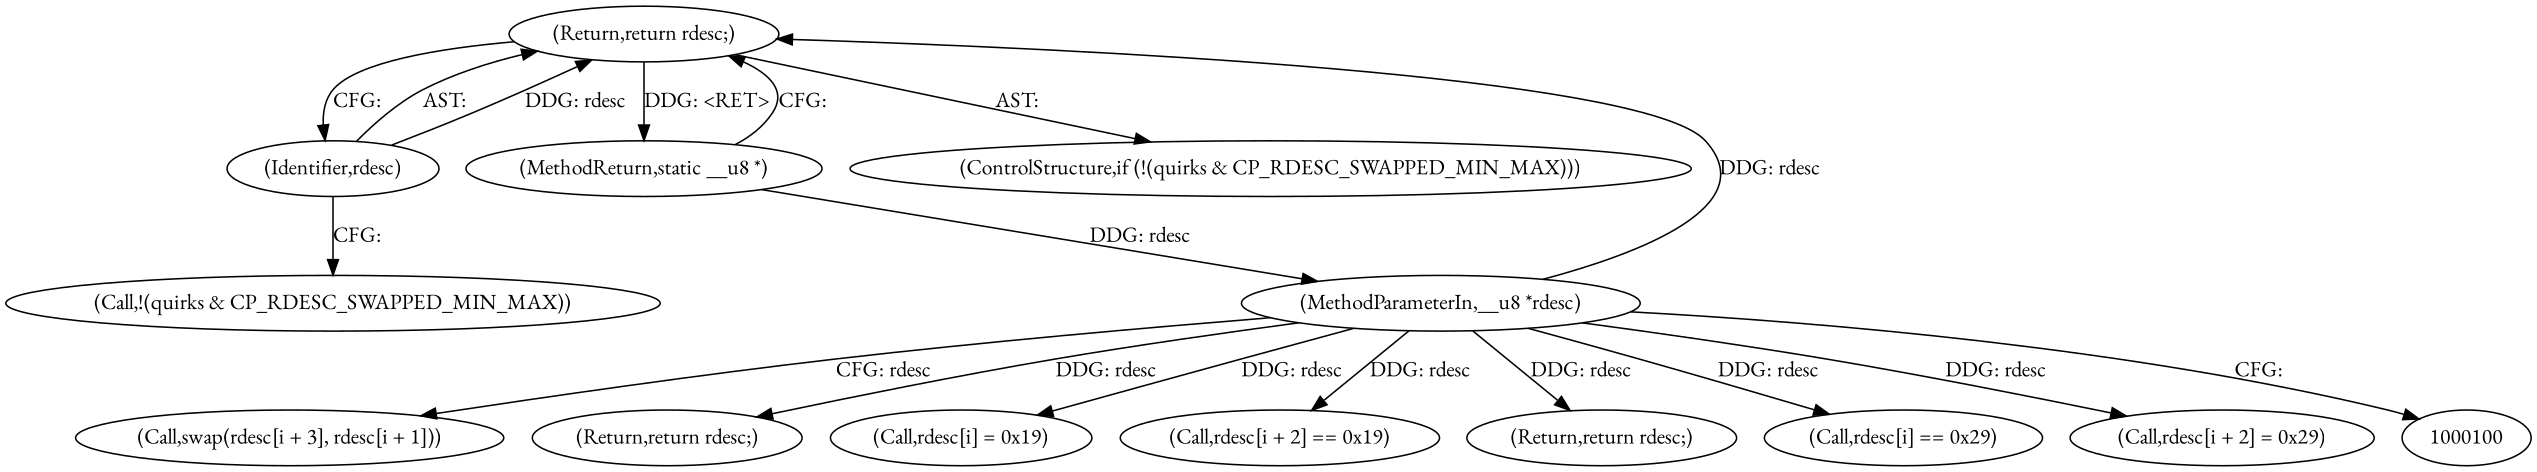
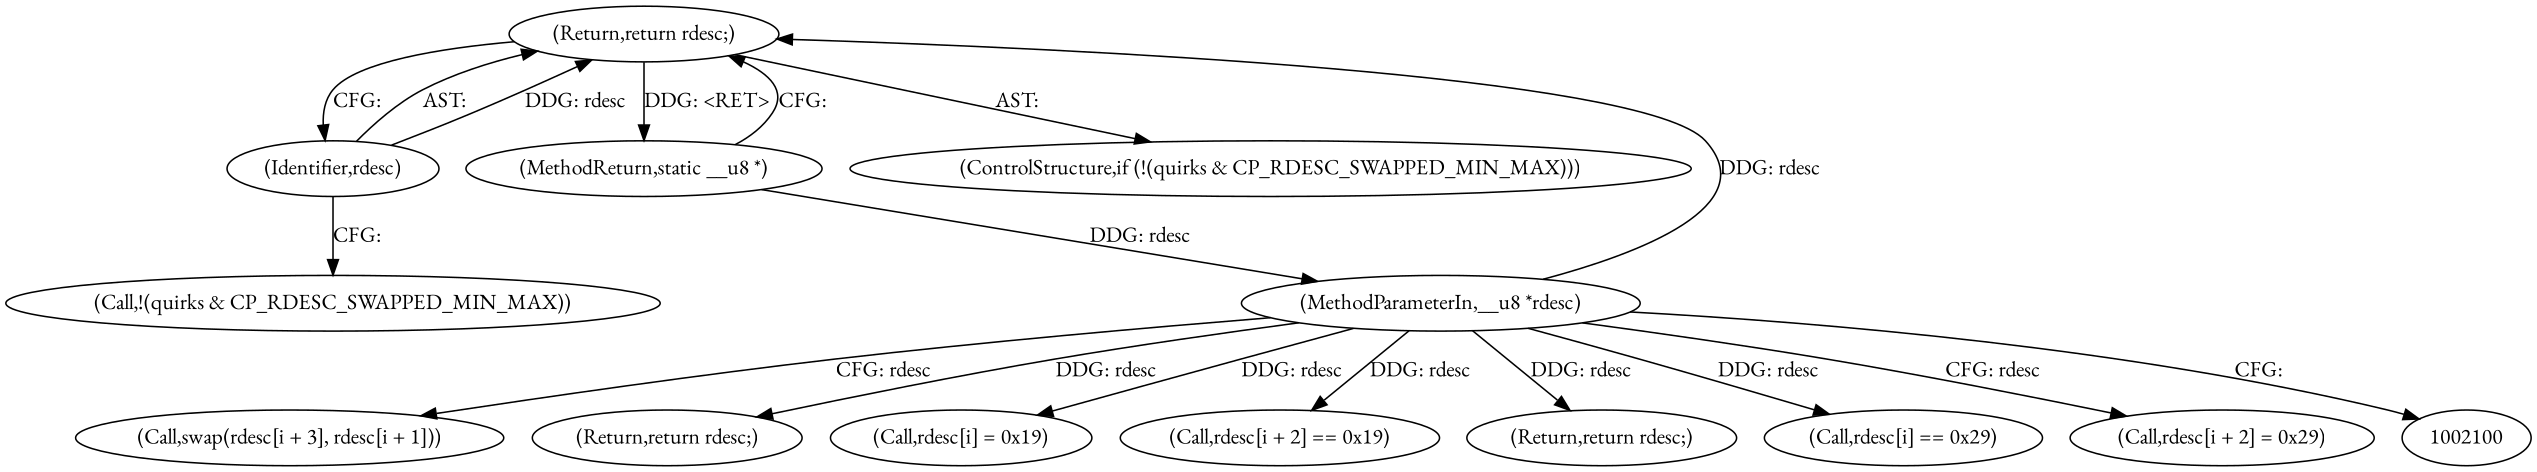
(1996, 371) -> (1993, 371)
(2467, 438) -> (2467, 438)
